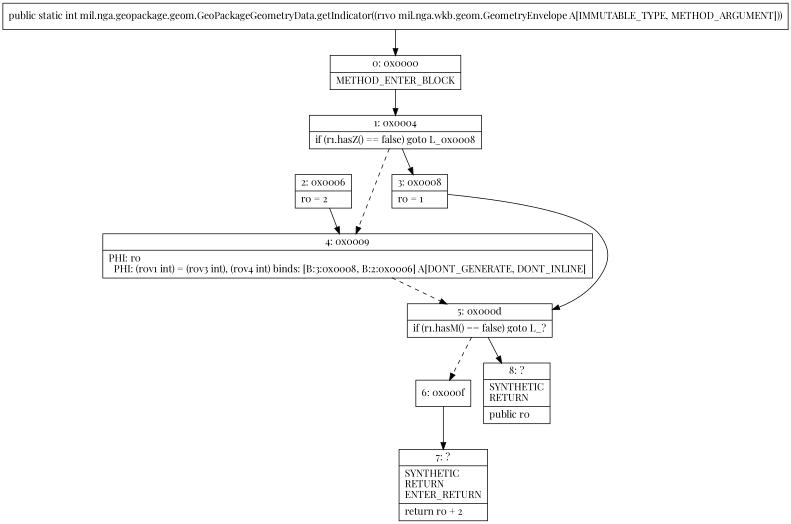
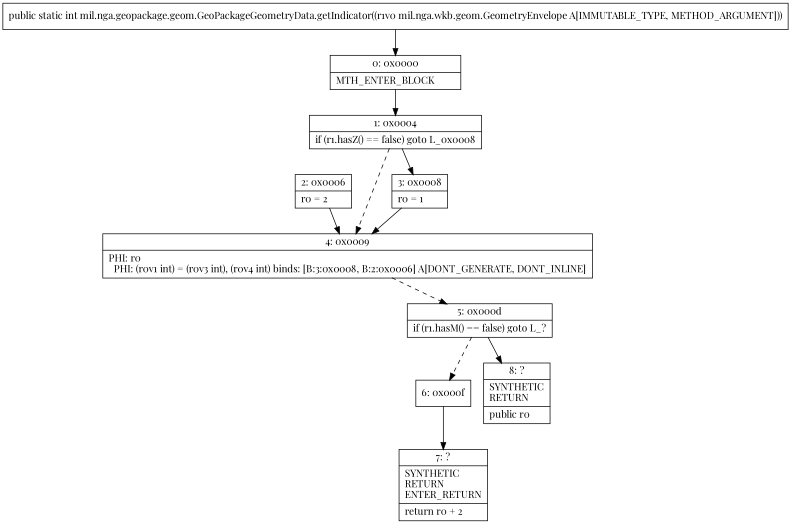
(395, 81) -> (386, 81)
(574, 218) -> (390, 218)
